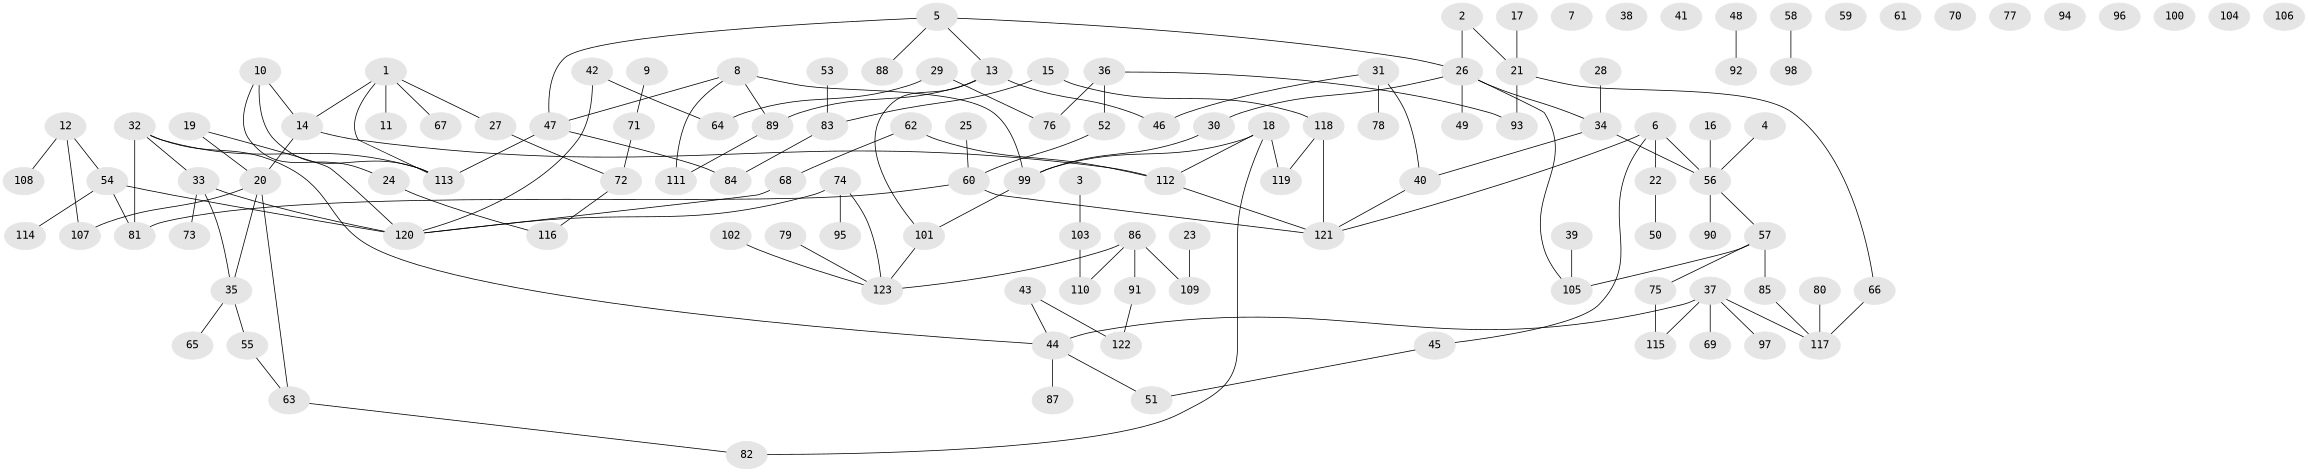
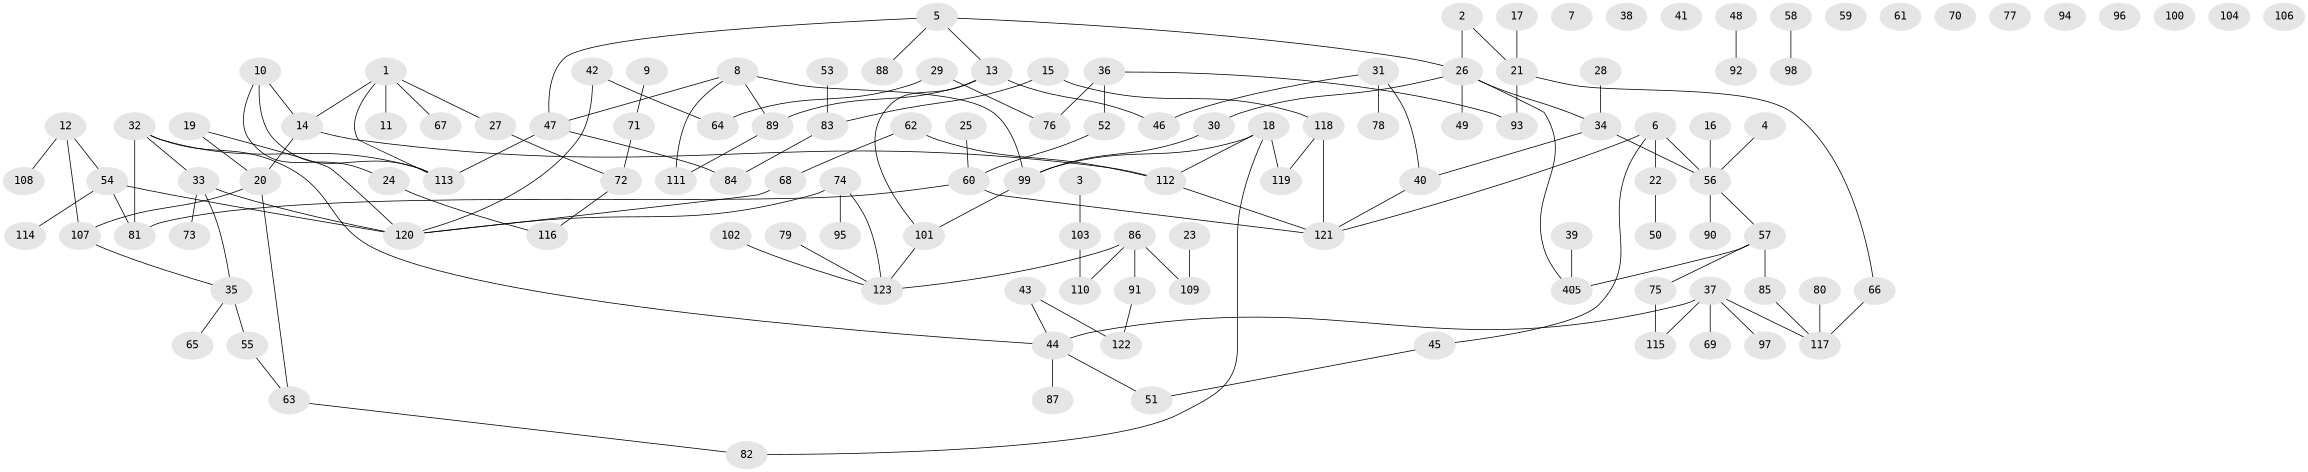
(246, 236) -> (154, 266)
(1572, 291) -> (1572, 291)
